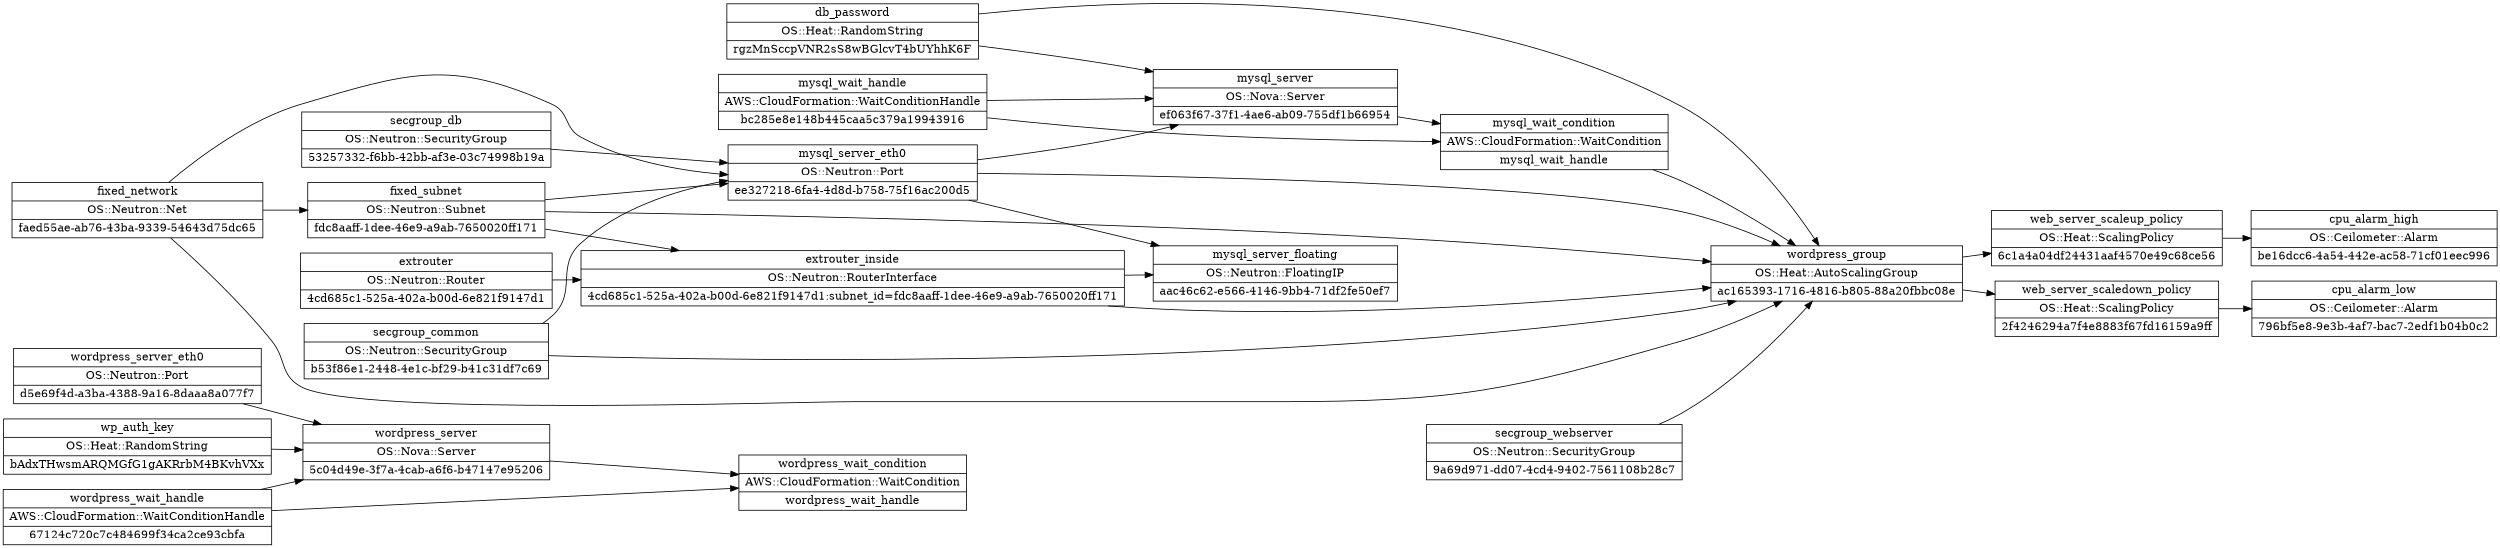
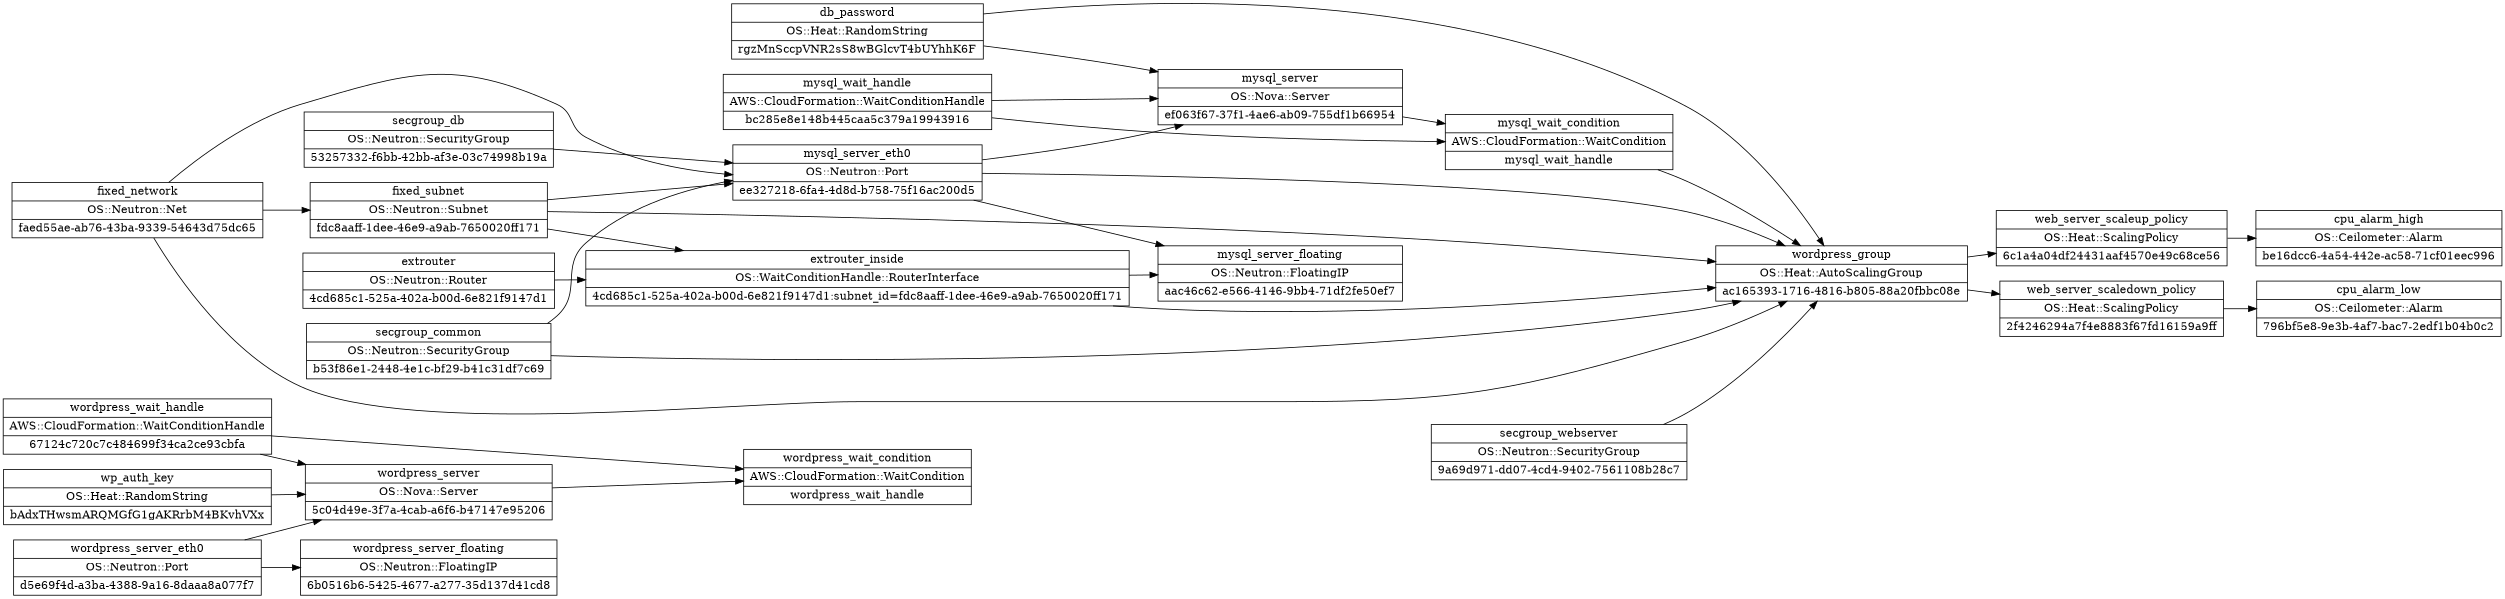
(853, 278) -> (857, 278)
none -> (429, 568)
